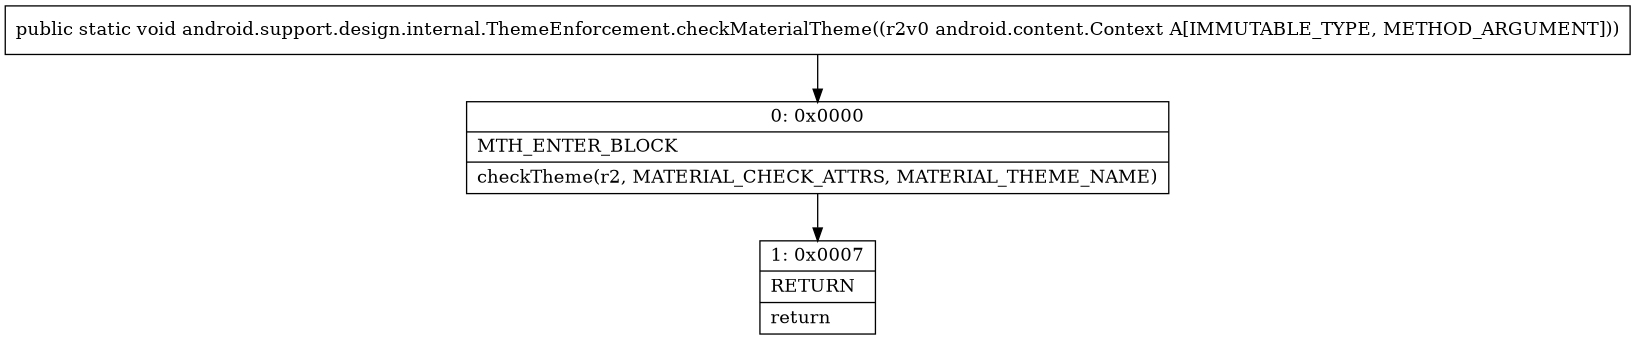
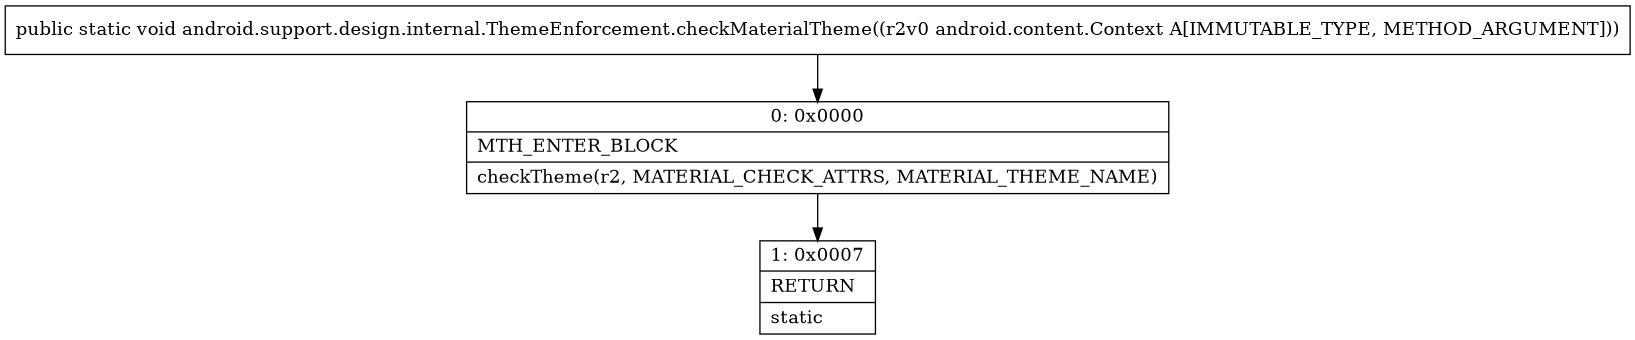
(801, 318) -> (797, 318)
